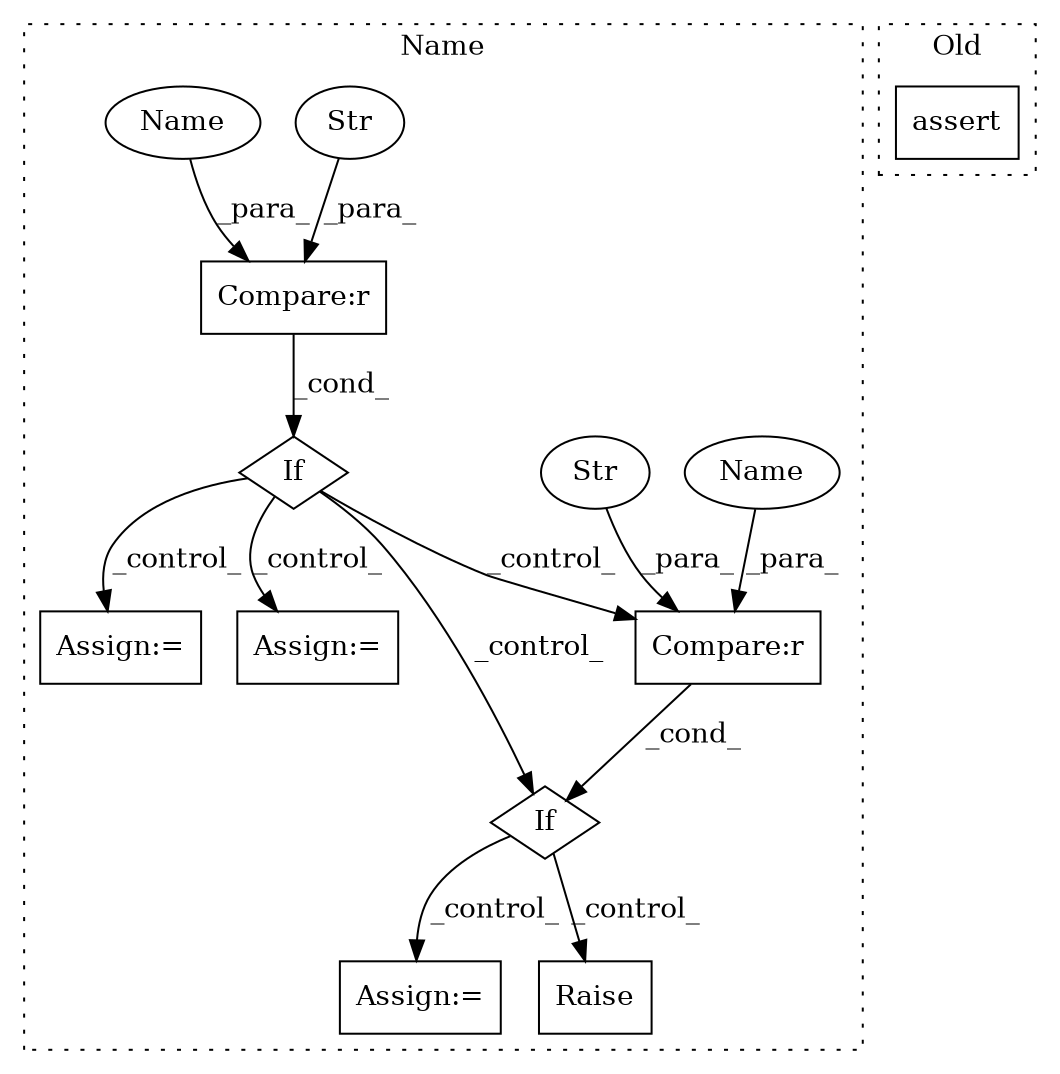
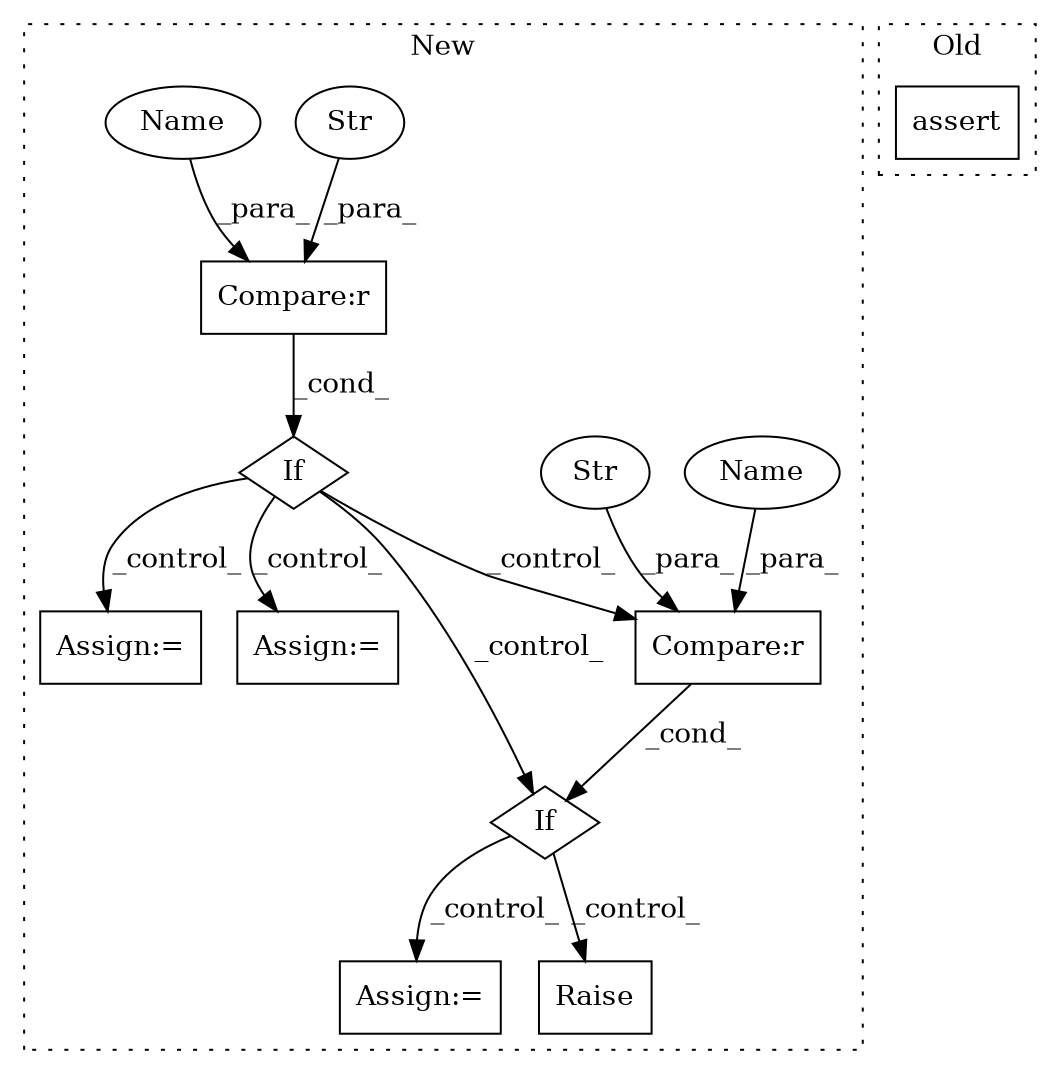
(443, 47) -> (443, 47)
